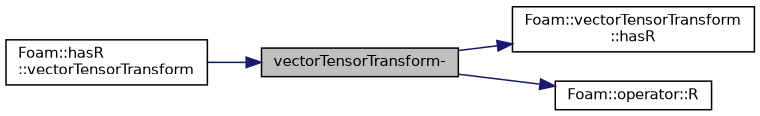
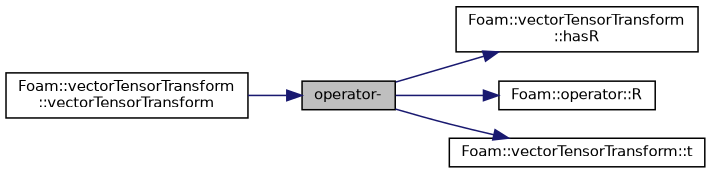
(107, 62) -> (127, 95)
(360, 62) -> (349, 95)
none -> (577, 153)
